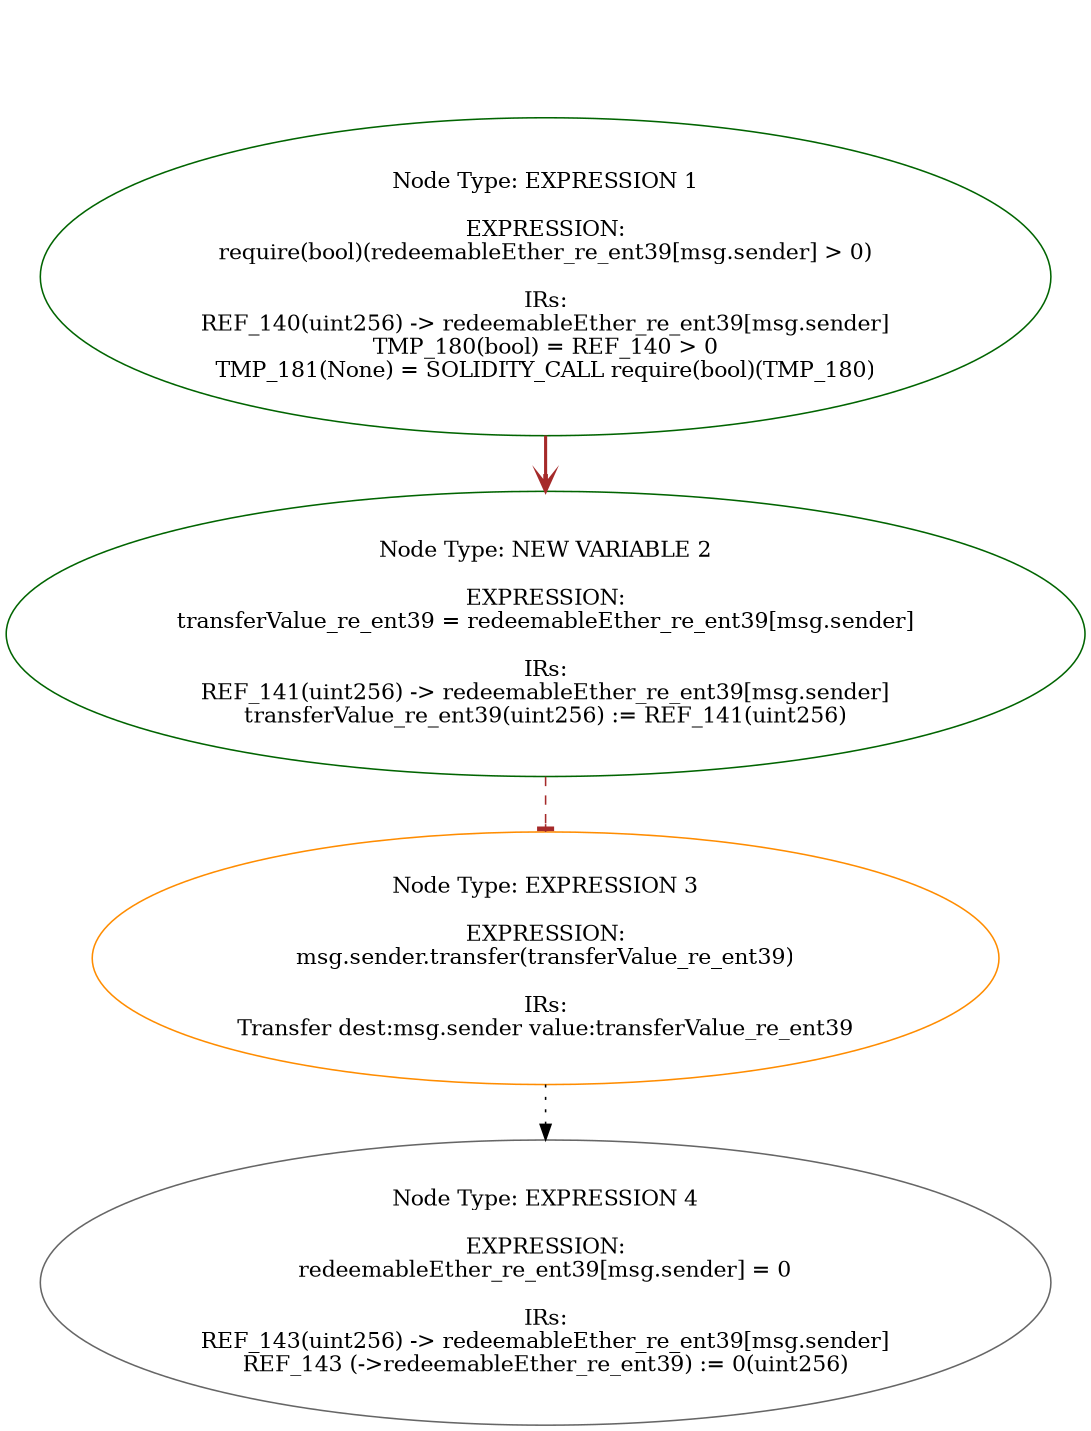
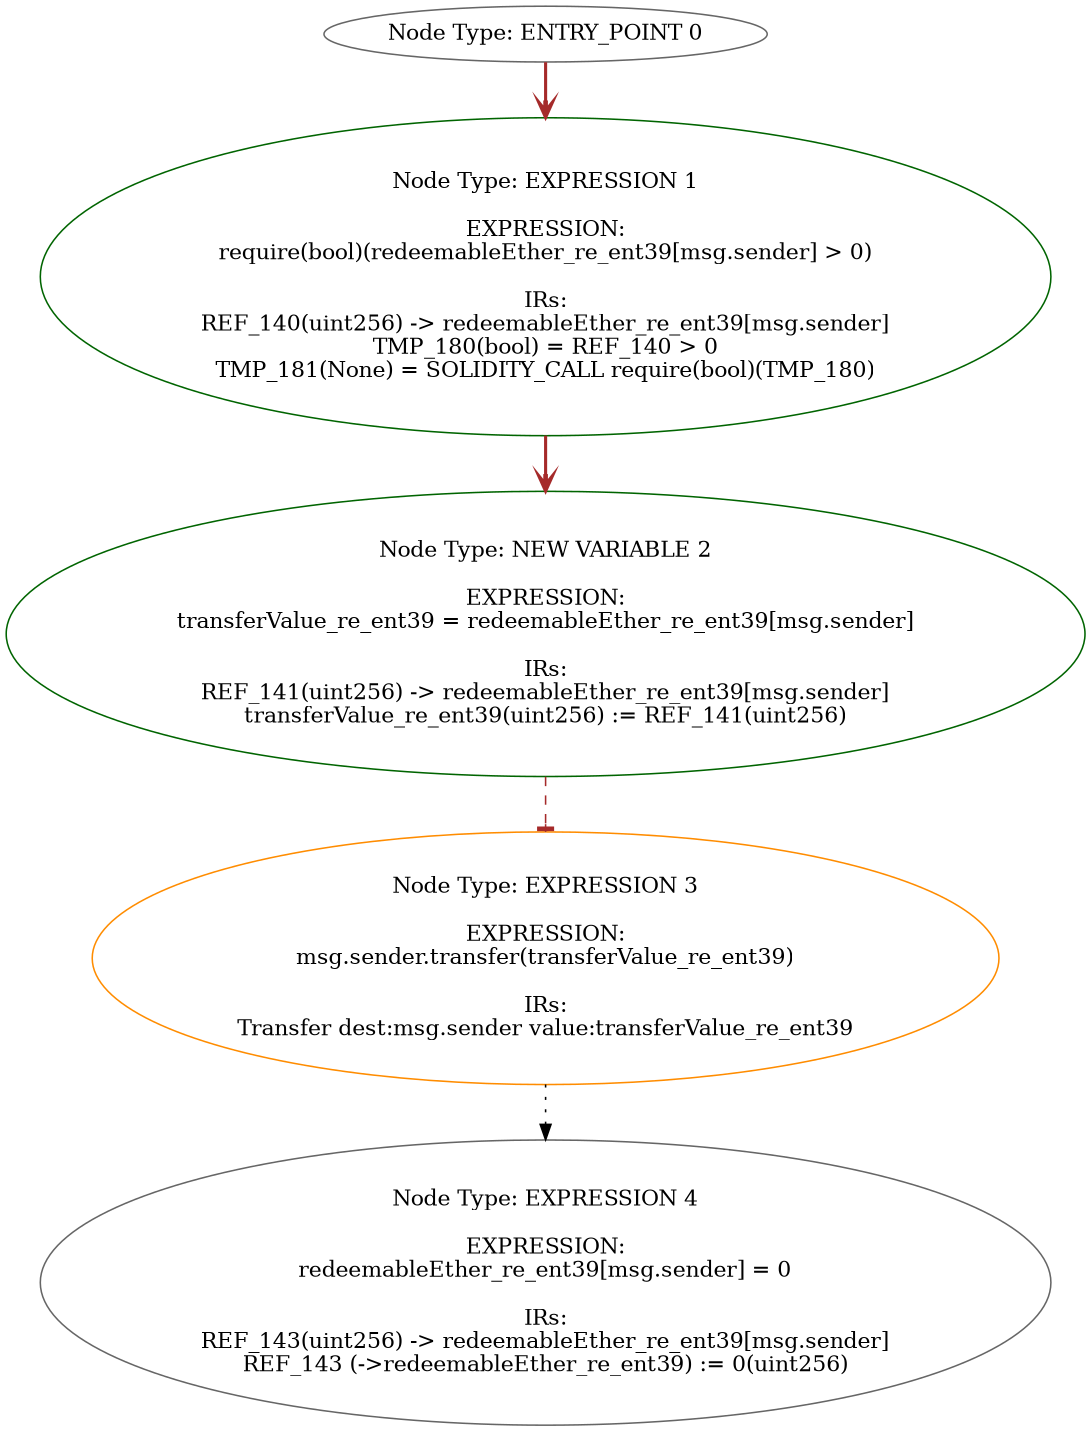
none -> (546, 34)
